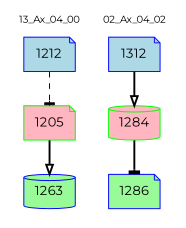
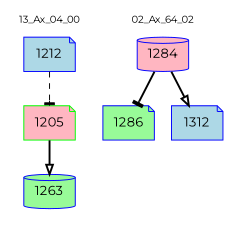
(135, 20) -> (163, 20)
(134, 84) -> (178, 84)
(134, 123) -> (163, 54)
